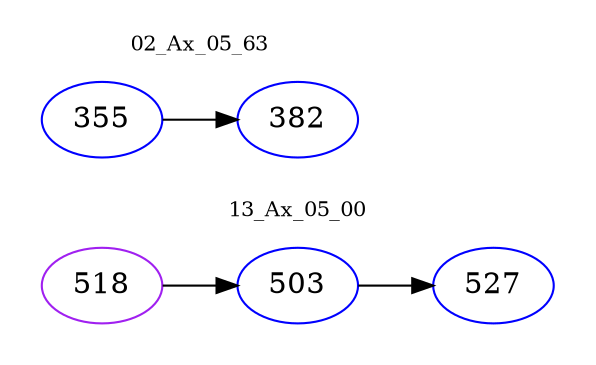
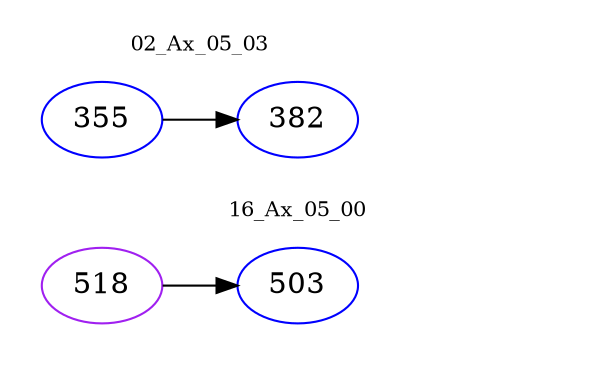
(200, 45) -> (200, 45)
(298, 211) -> (298, 211)
(493, 286) -> none
